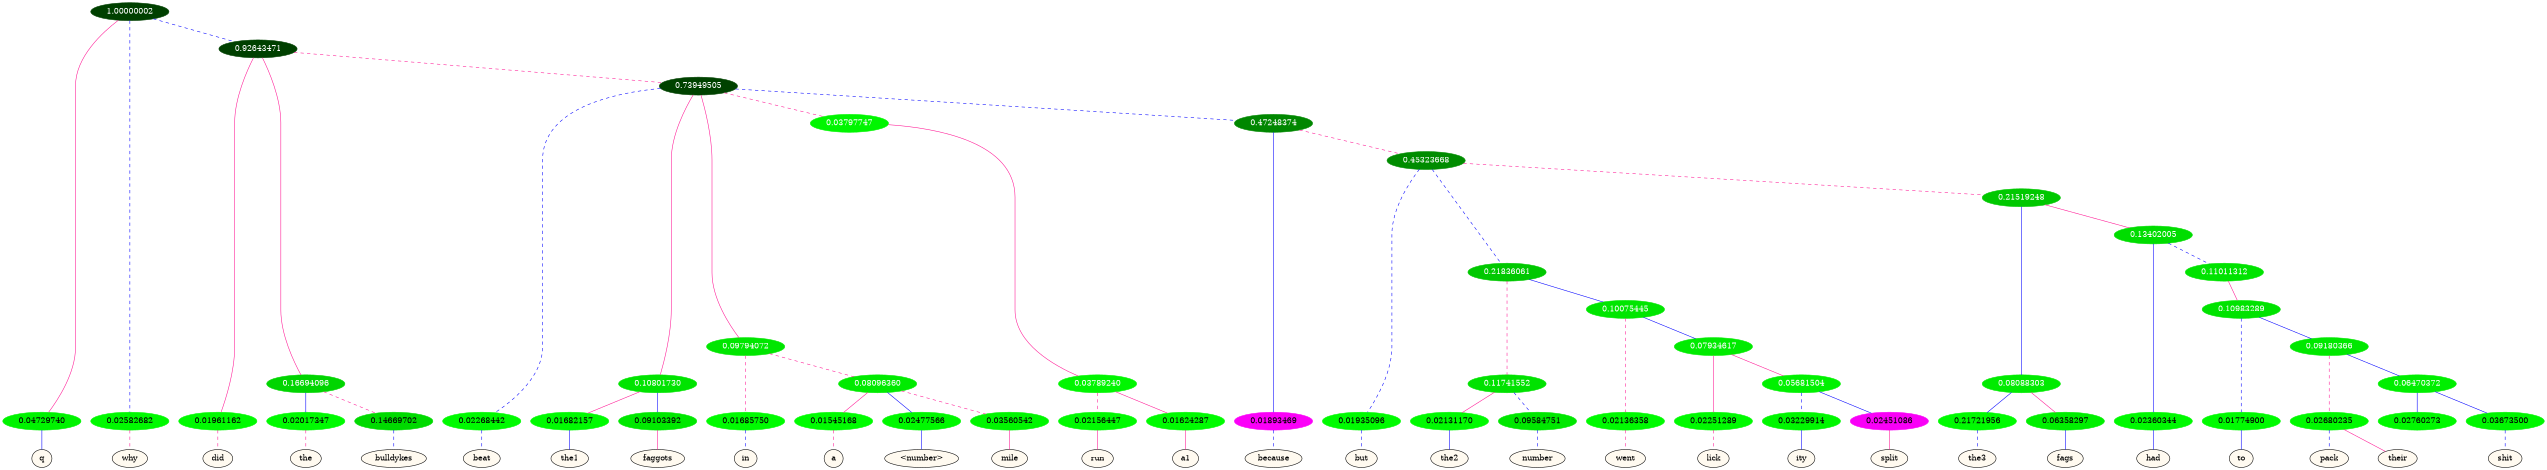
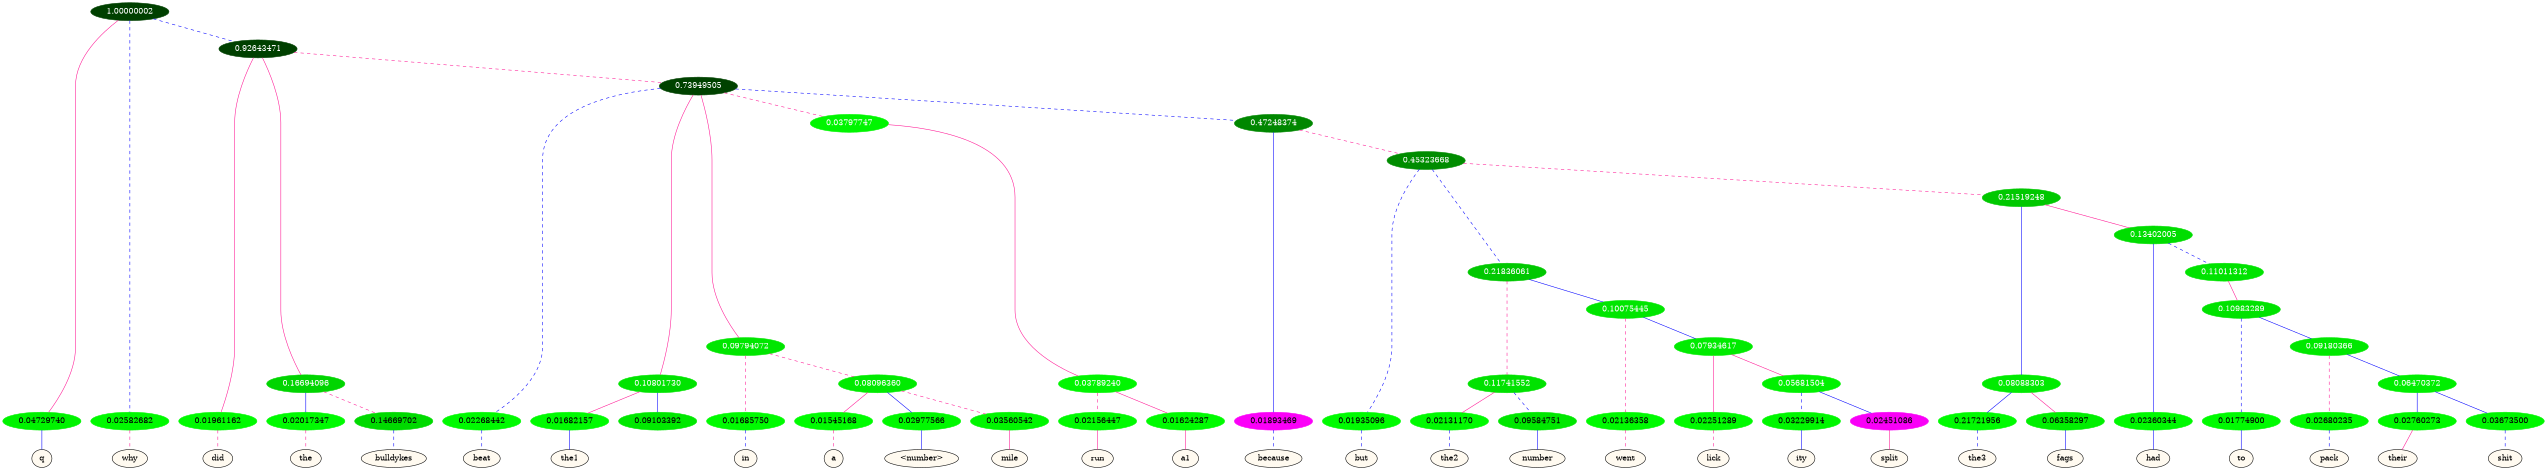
(922, 421) -> (922, 421)
(1449, 440) -> (1449, 440)
(1537, 440) -> (1537, 440)
(2365, 440) -> (2407, 440)
(658, 459) -> none
